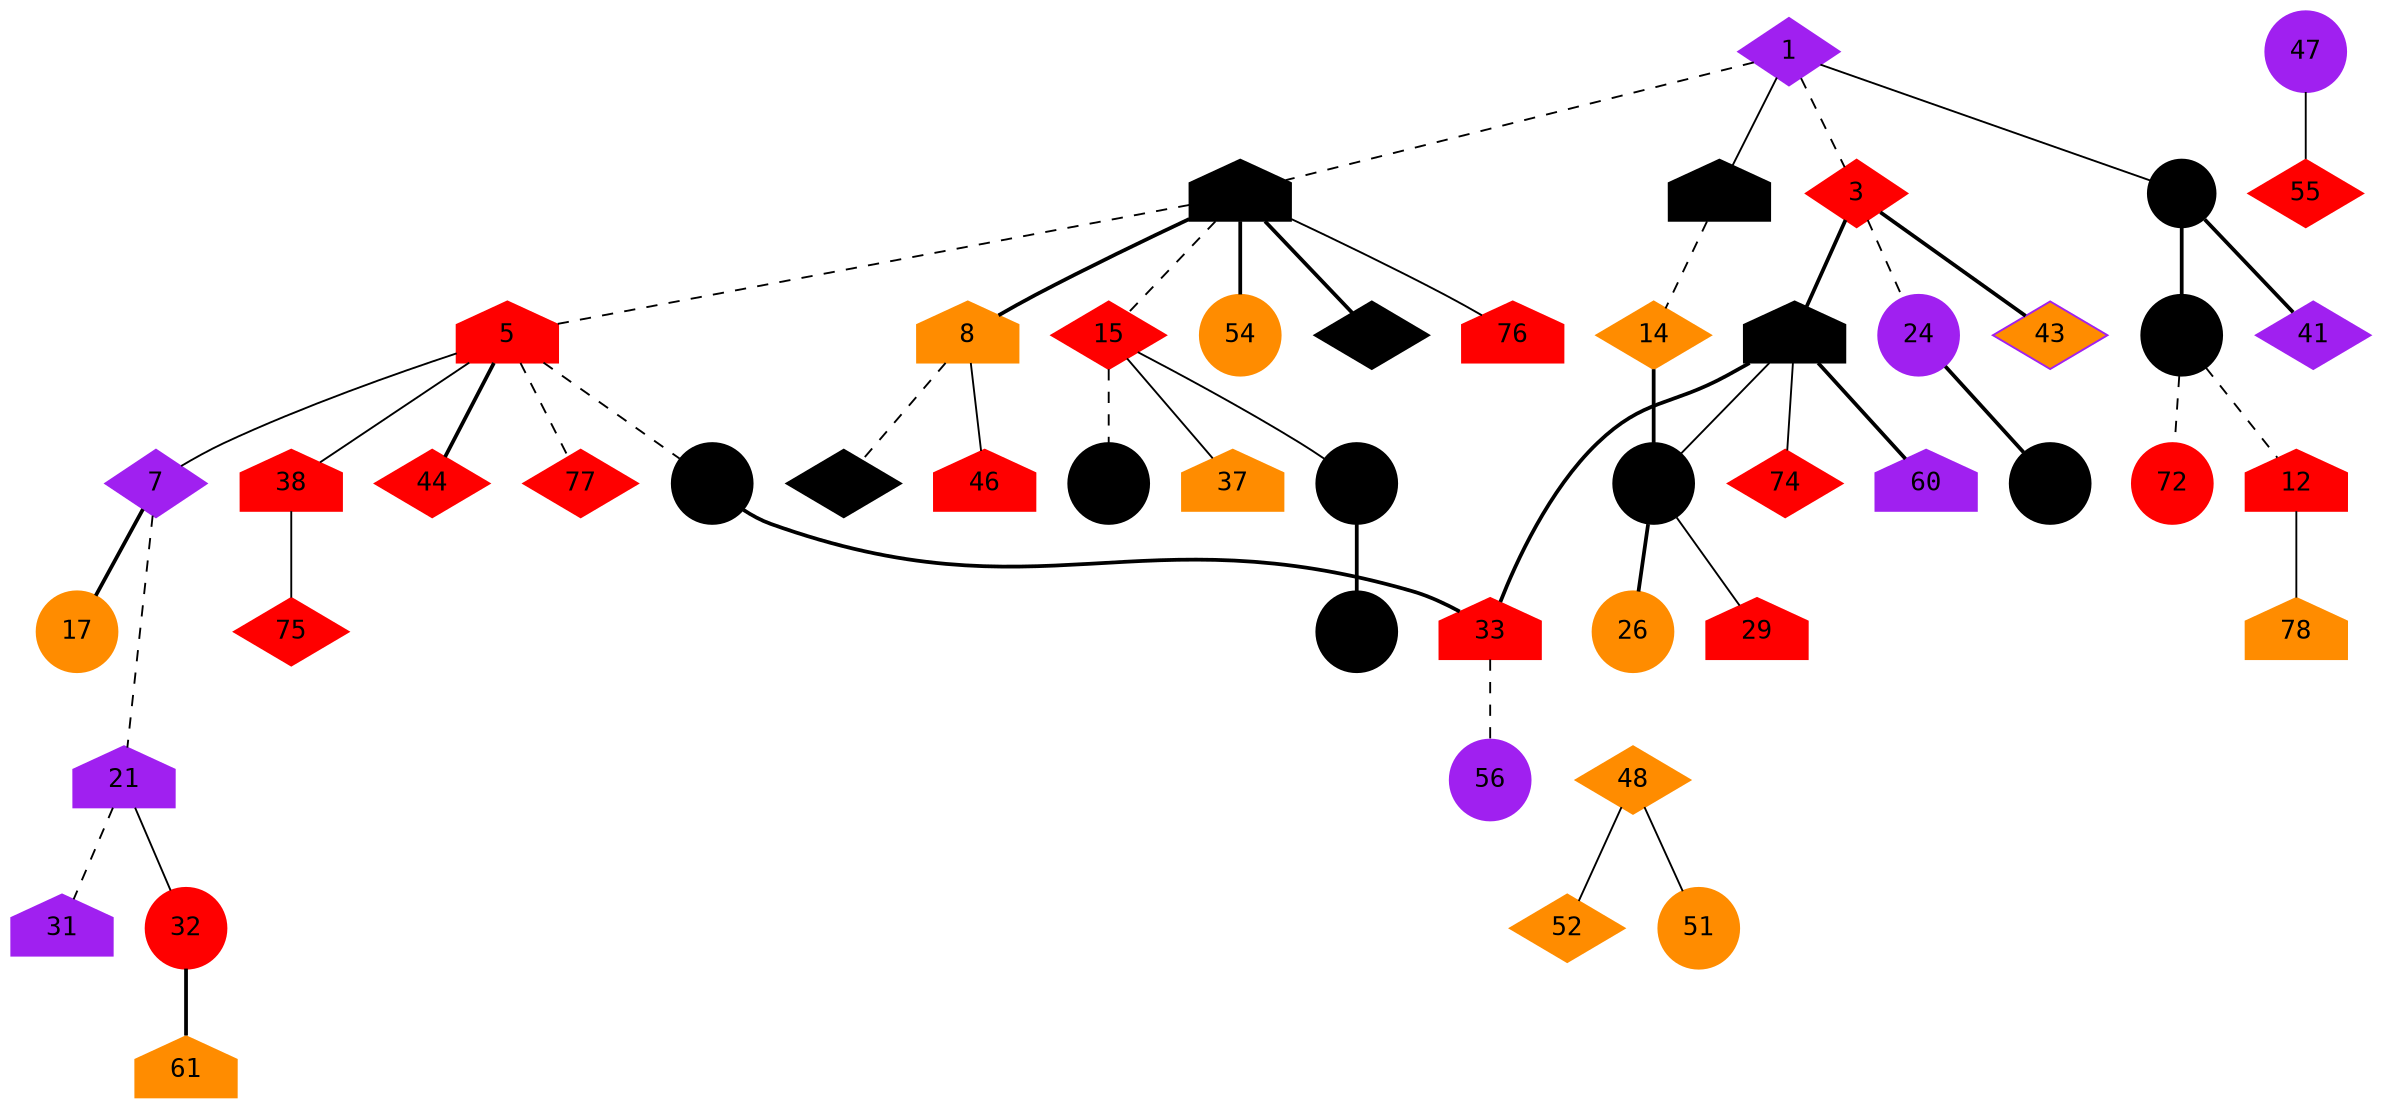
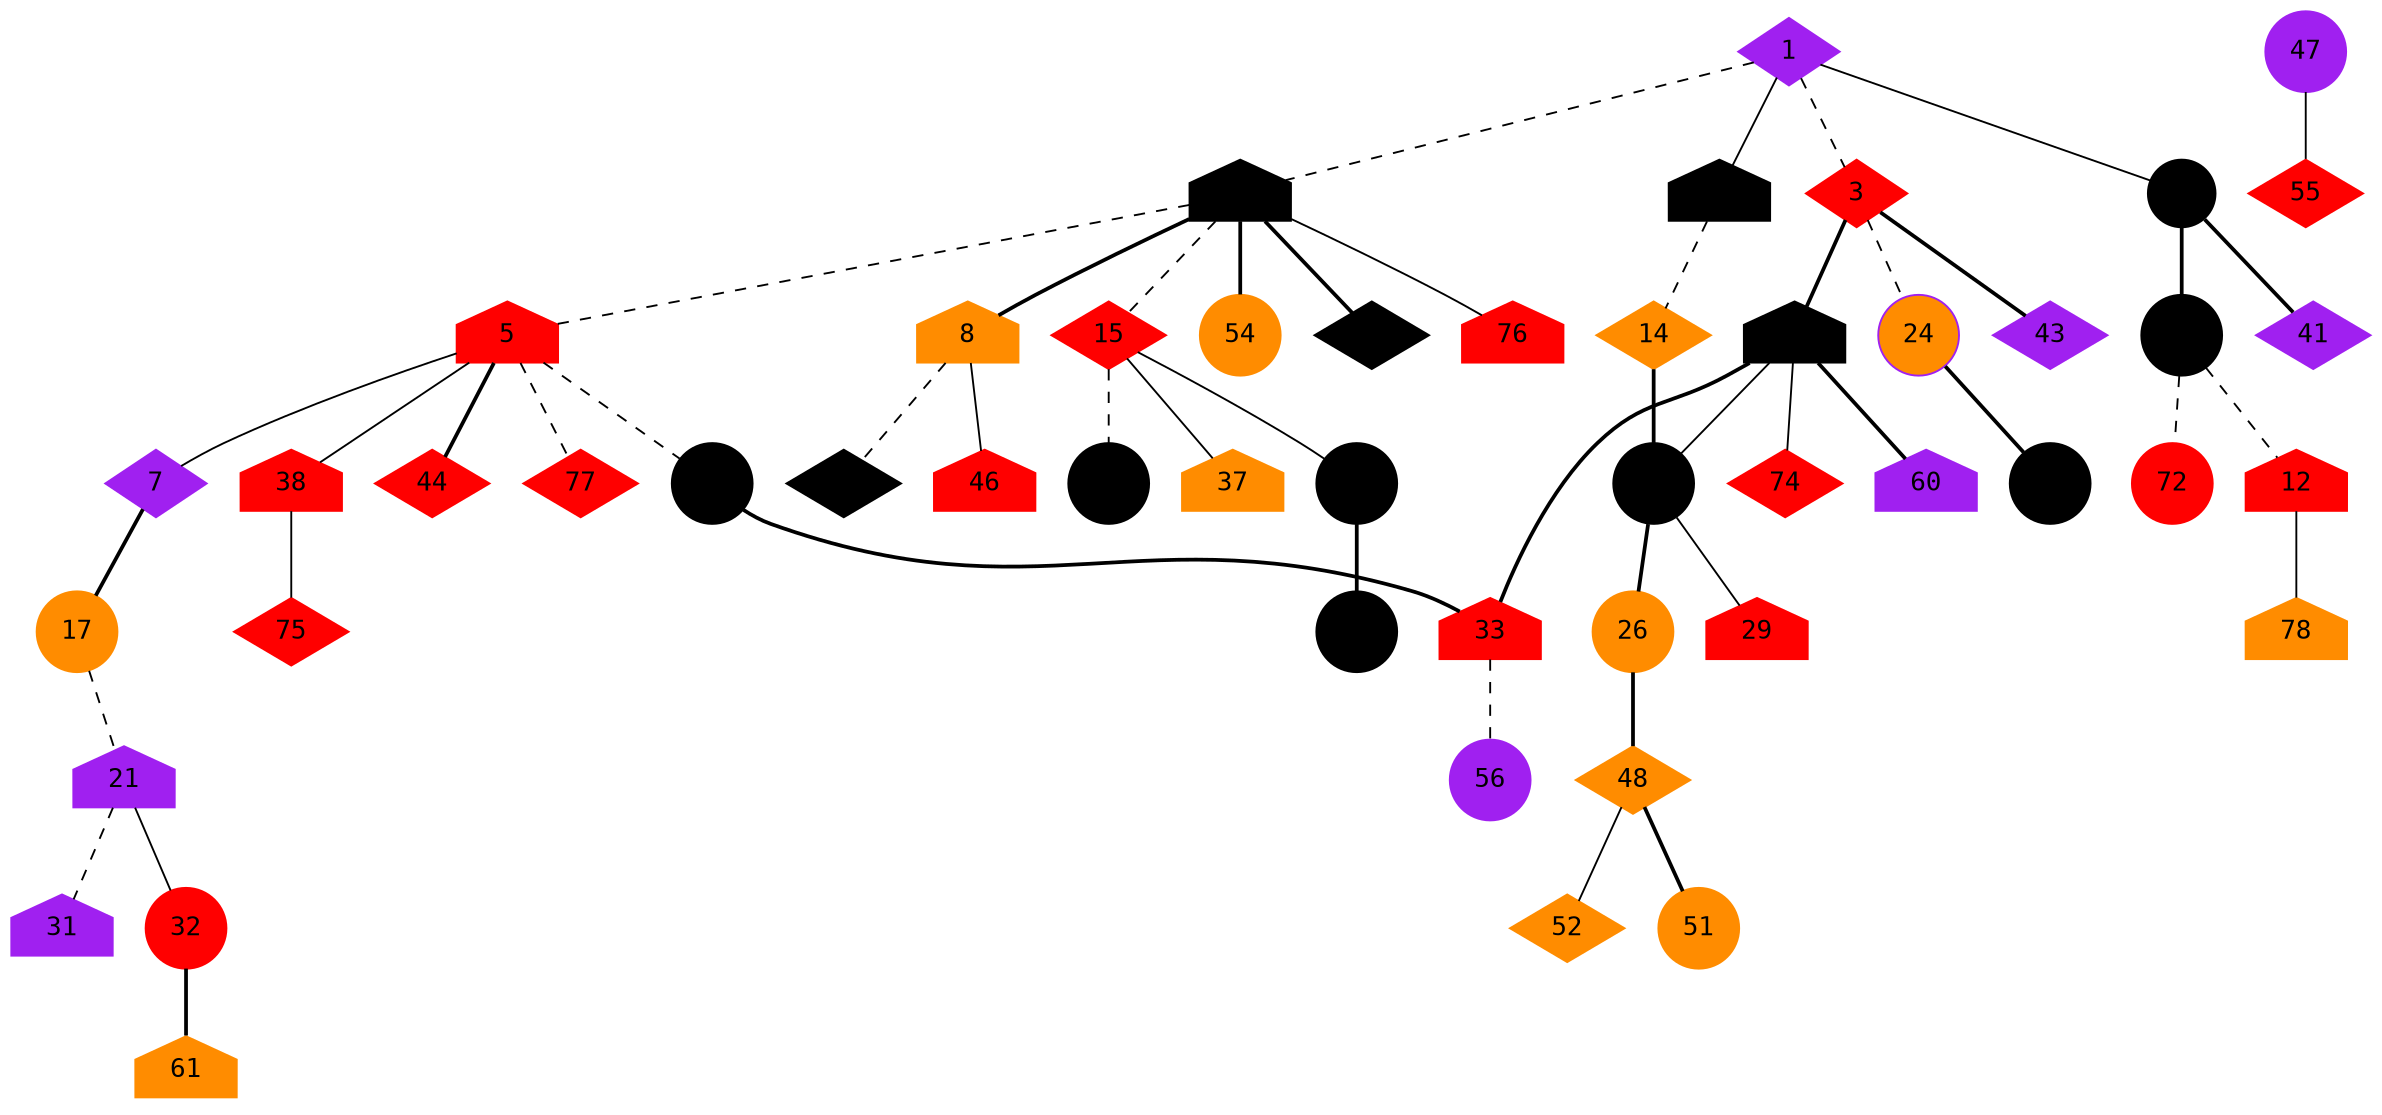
(1919, 335) -> (1919, 335)
(2050, 335) -> (2050, 335)
(140, 632) -> (102, 711)
none -> (1633, 709)
(1664, 849) -> (1664, 849)
